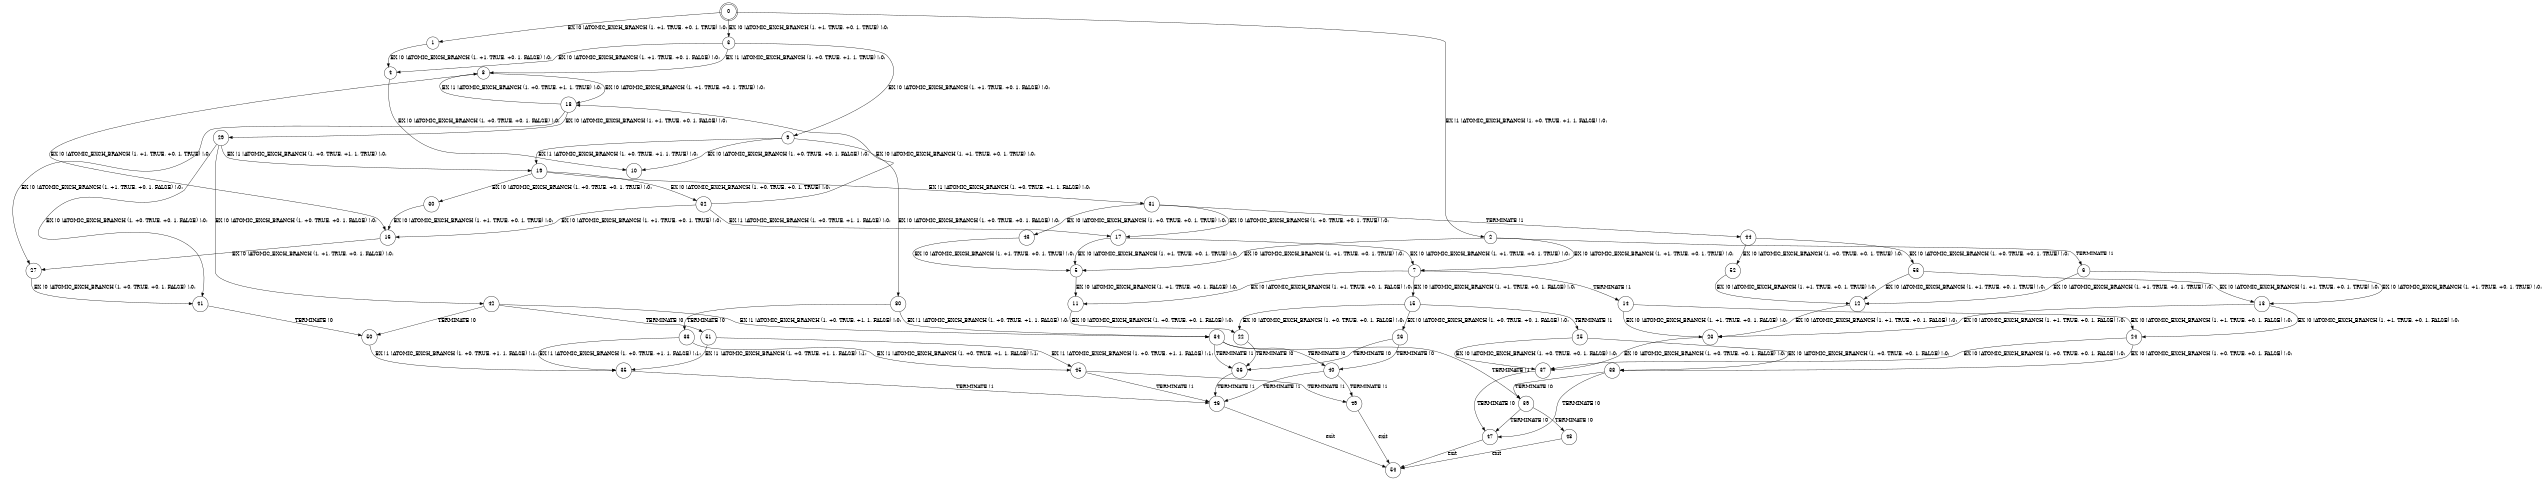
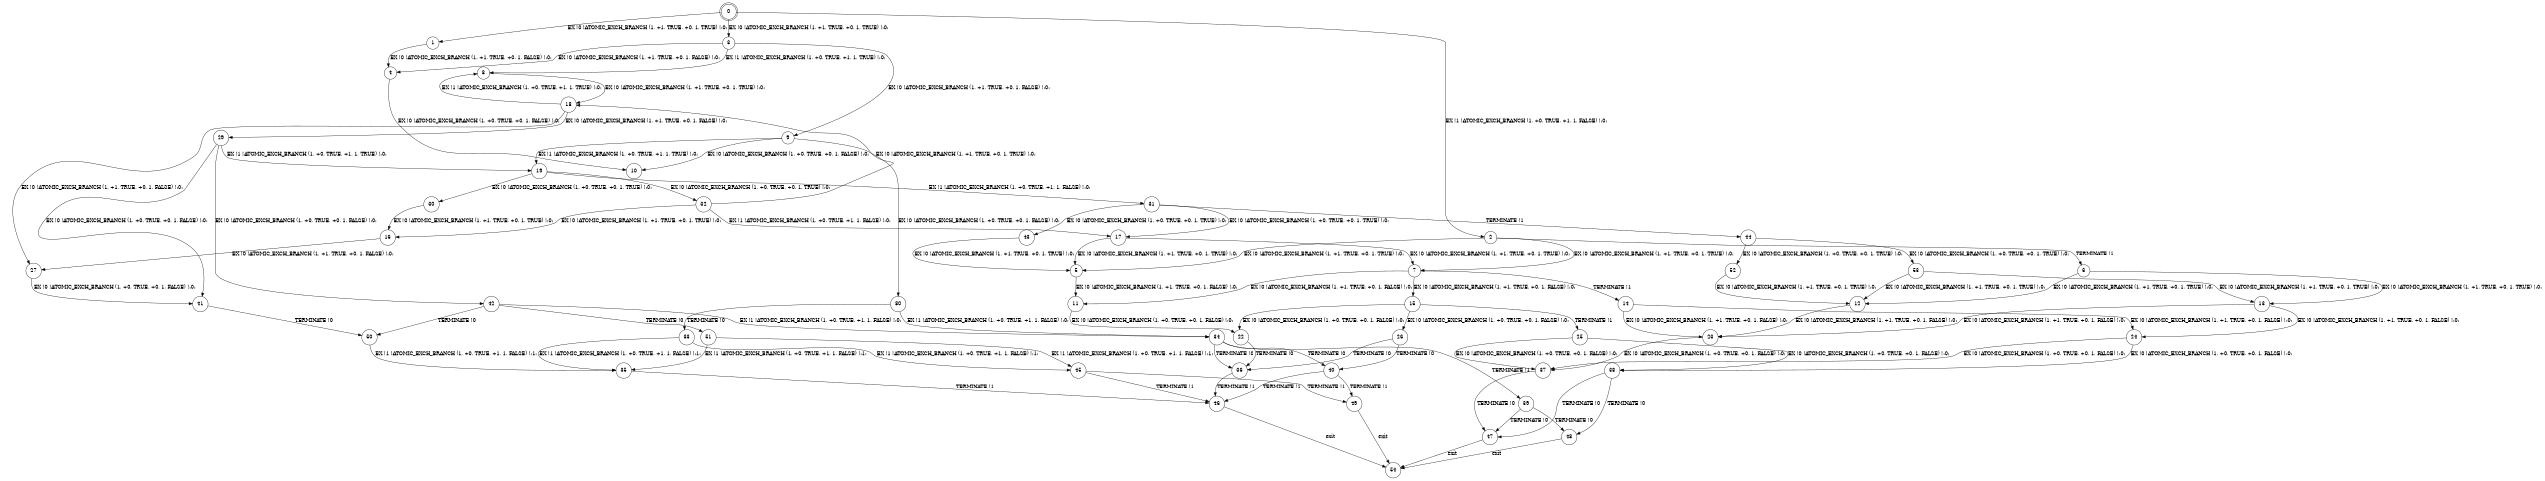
(90, 135) -> none
(1235, 354) -> (1235, 354)
(1553, 379) -> (1602, 410)
